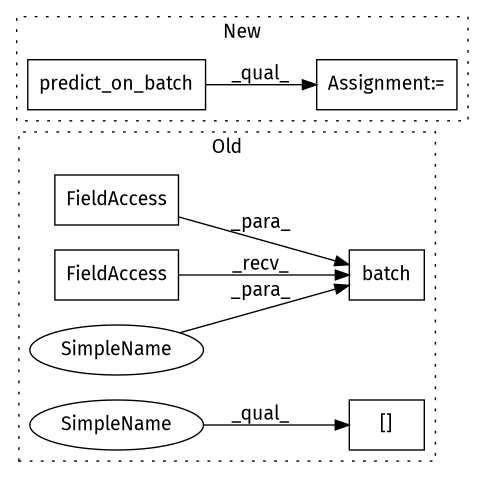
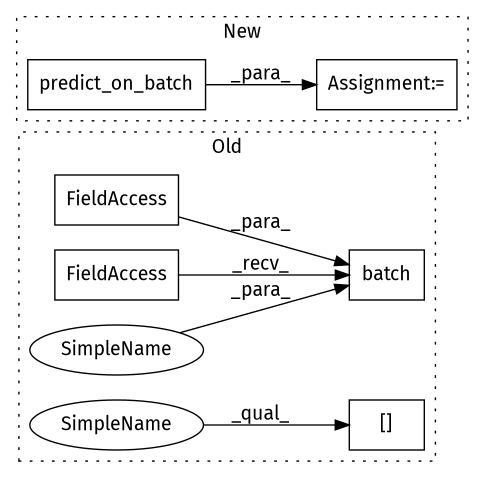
(261, 74) -> (261, 74)
